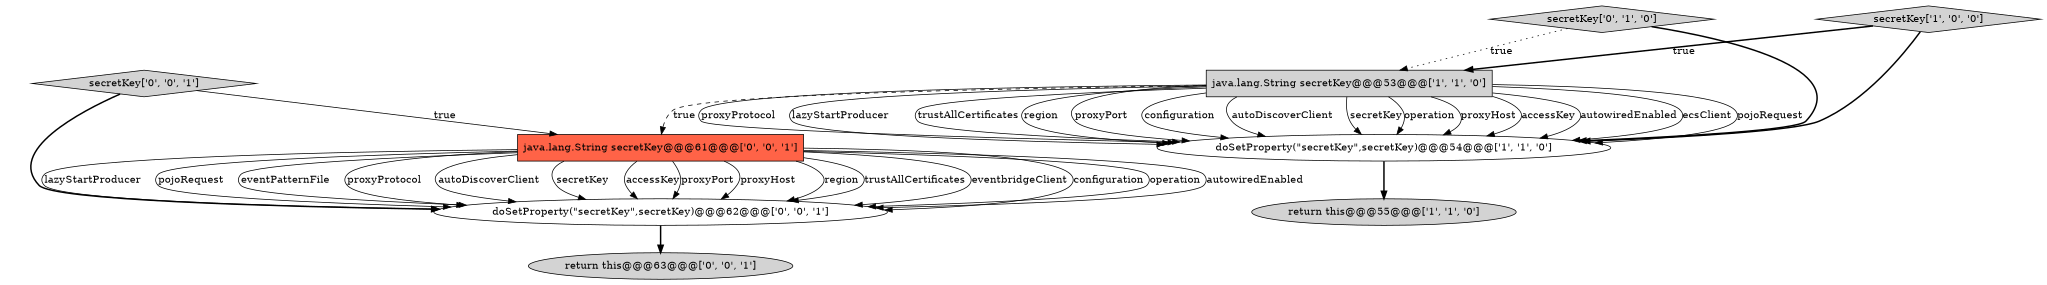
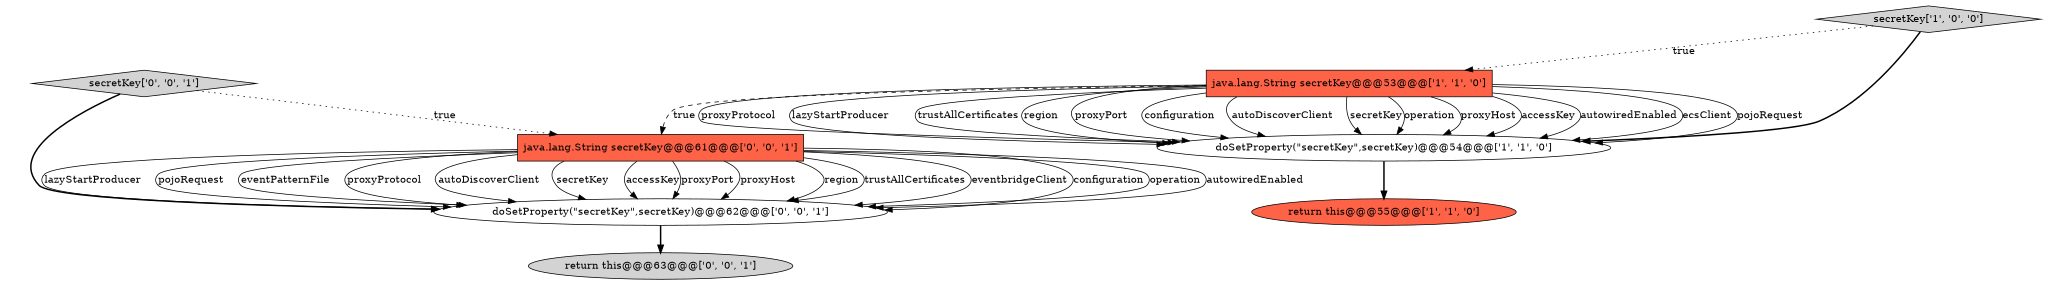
(1602, 19) -> none
(1673, 48) -> (1673, 48)
(1349, 83) -> (1349, 83)
(373, 112) -> (373, 112)
(1384, 212) -> (1384, 212)
